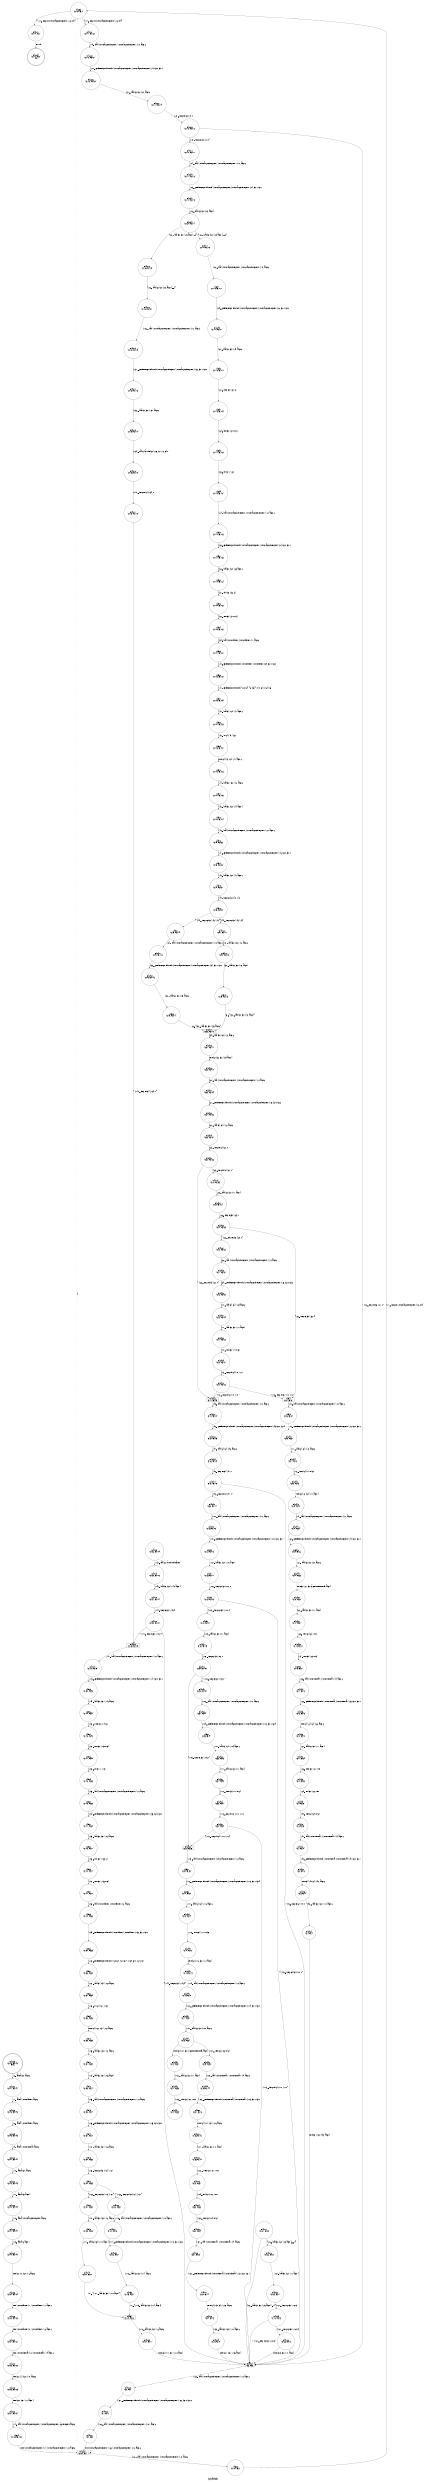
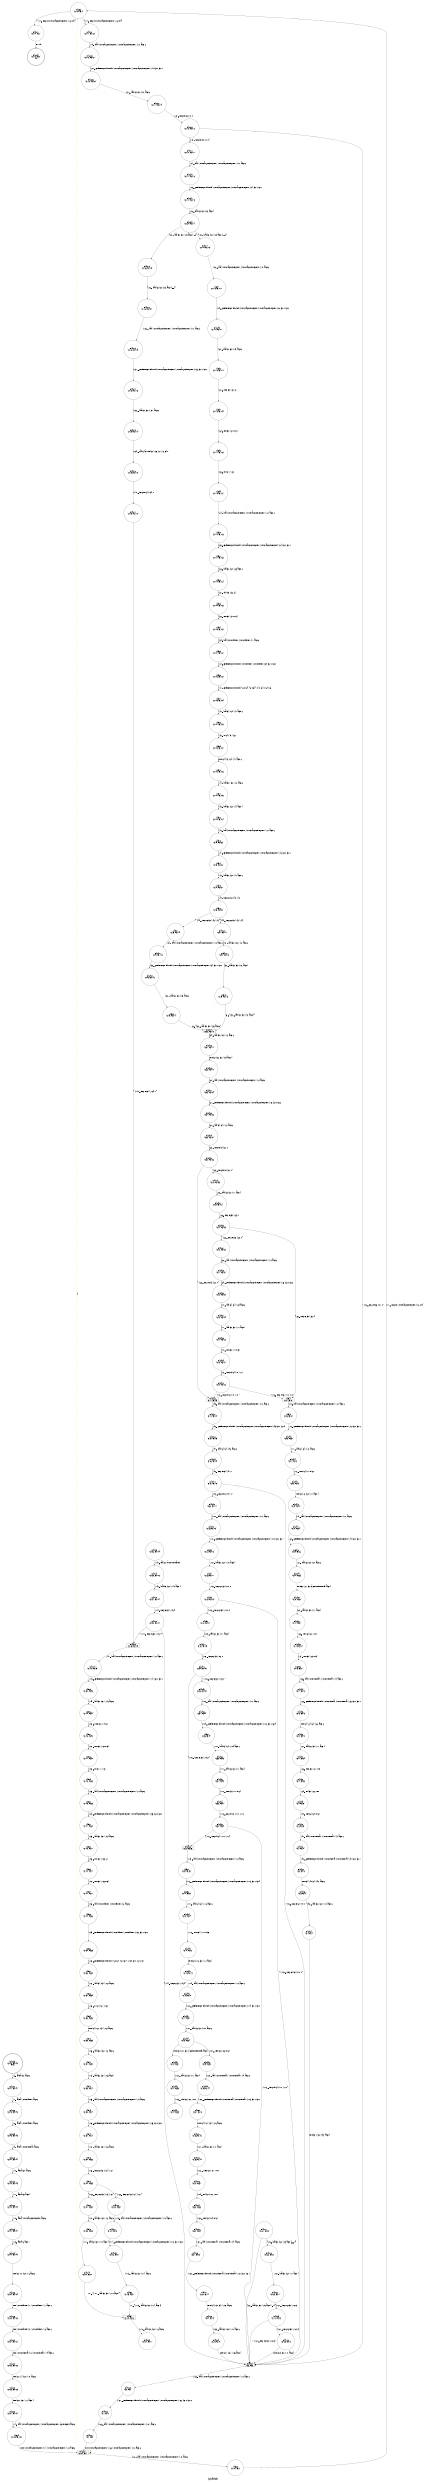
(197, 2362) -> none
